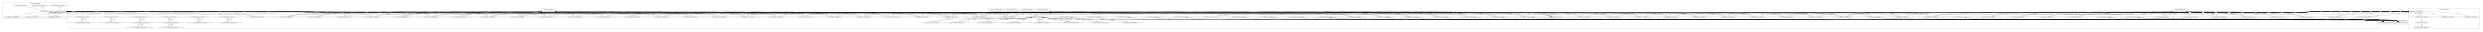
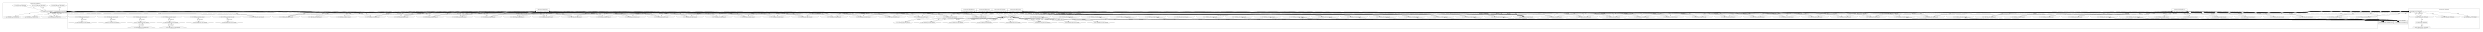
(313, 13) -> (787, 13)
